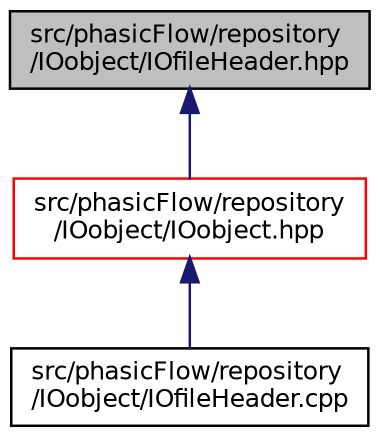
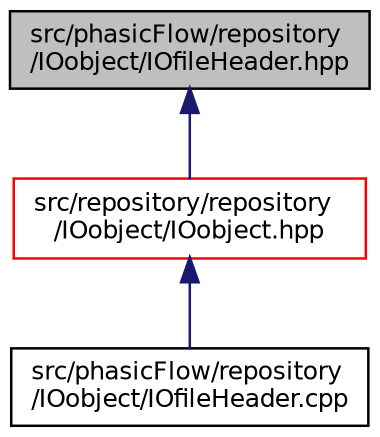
(190, 219) -> (190, 219)
